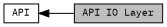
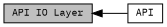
(62, 13) -> (115, 13)
